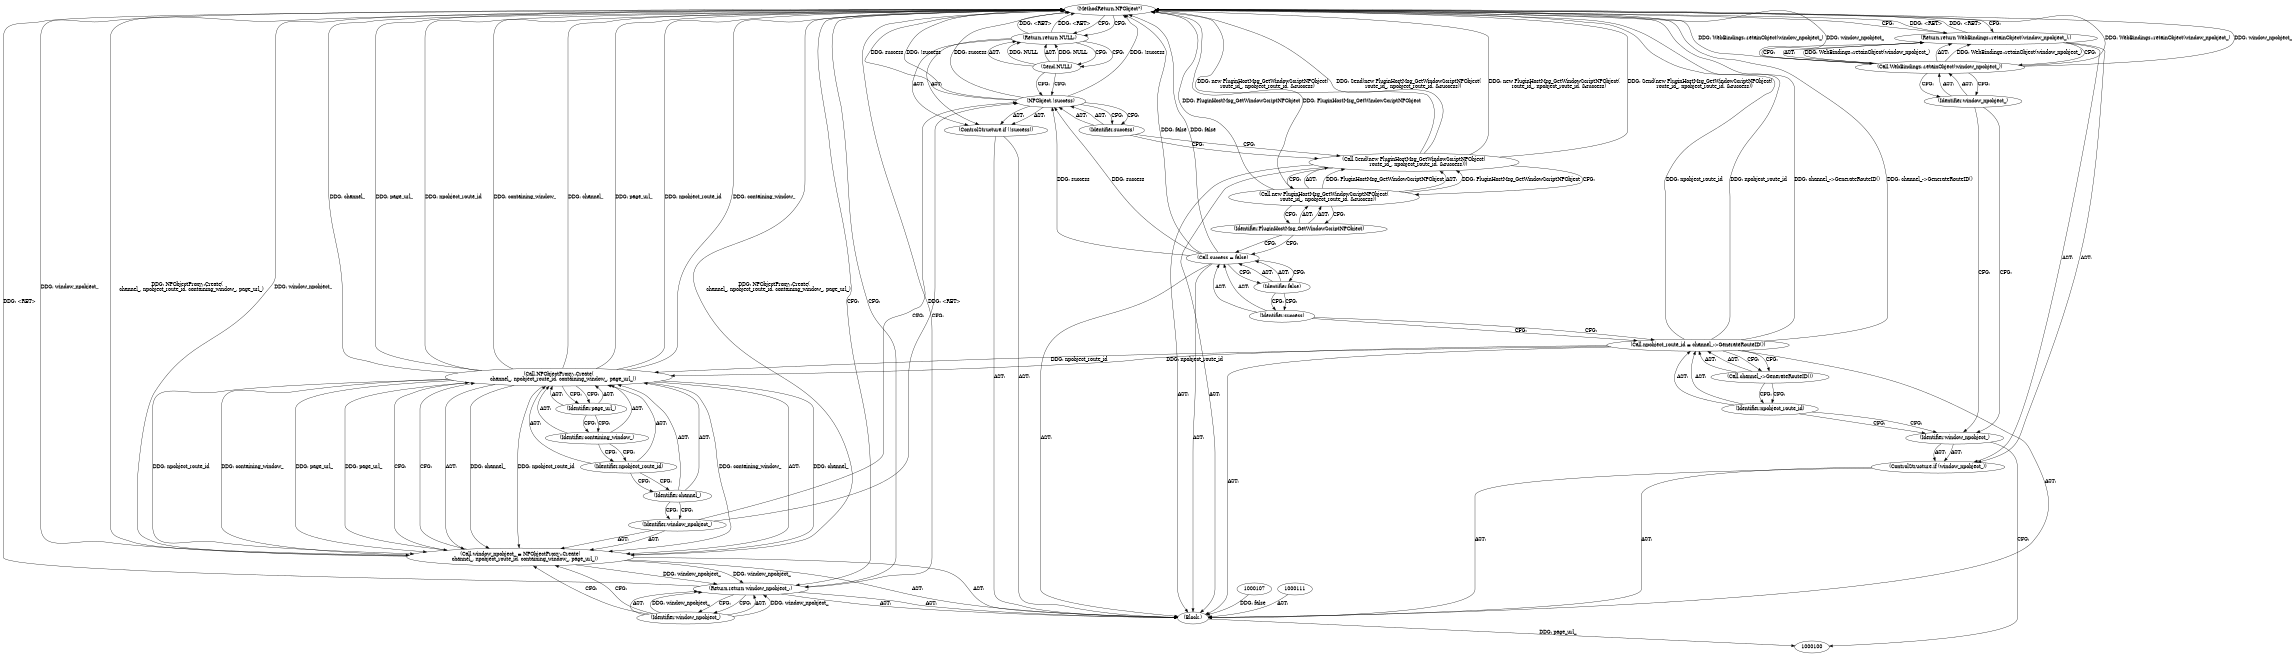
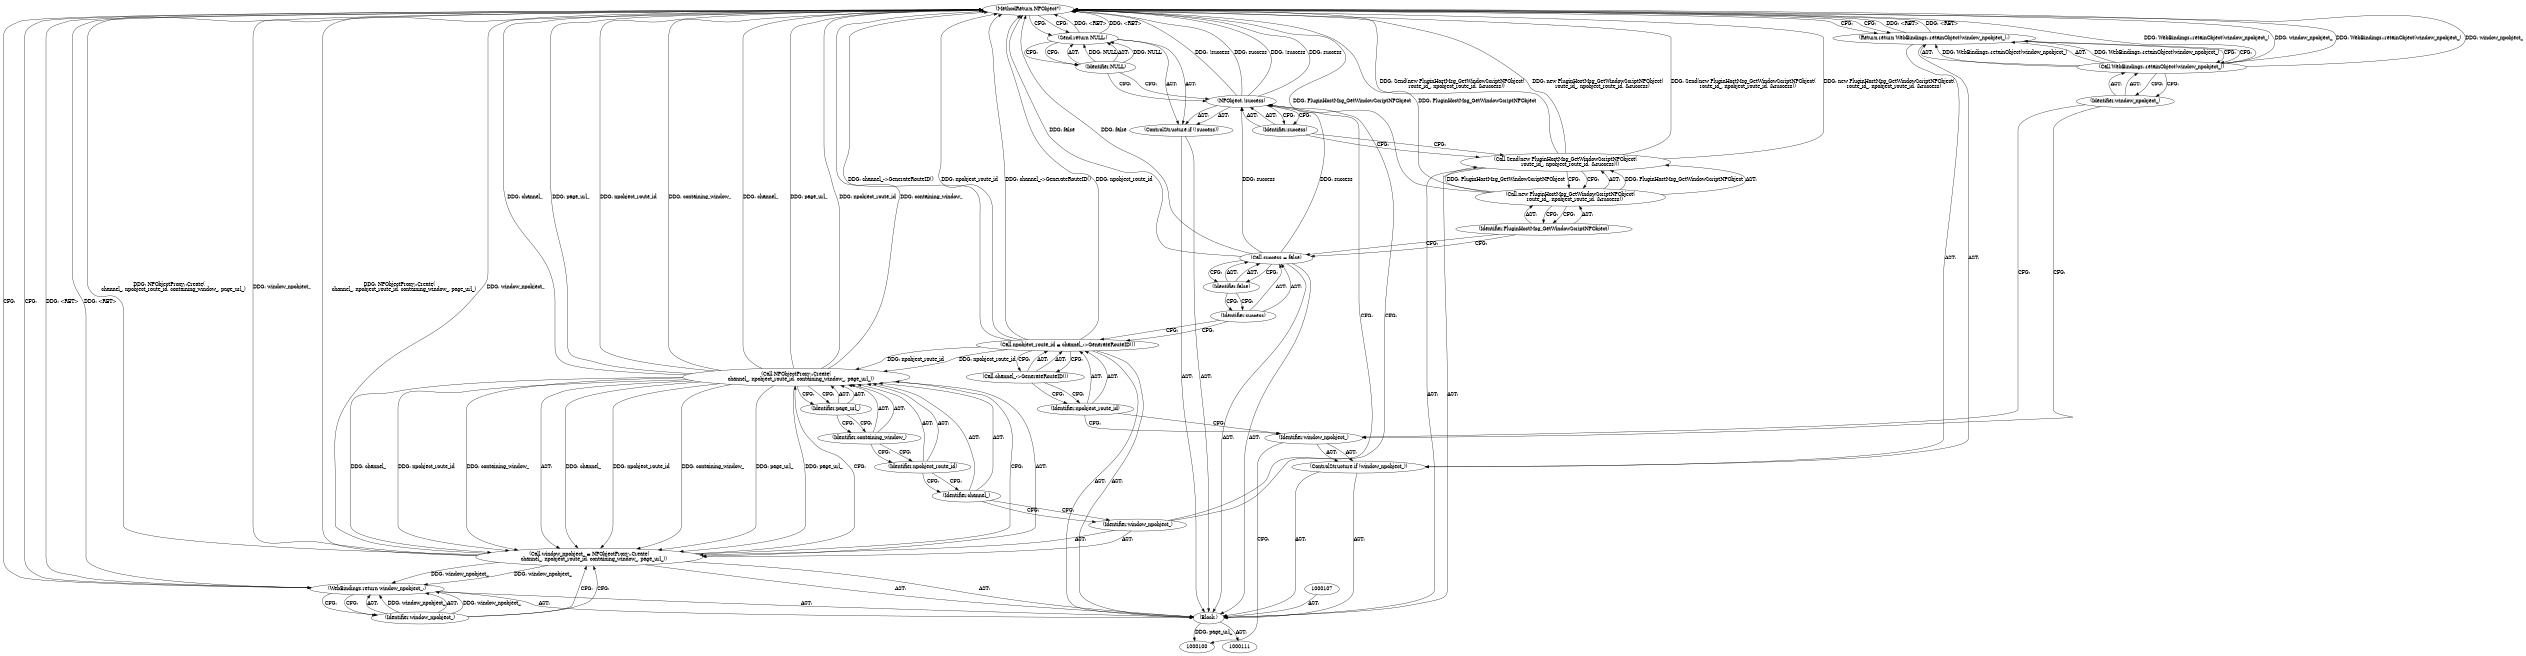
(1050, 38) -> (1083, 38)
(1057, 67) -> (1106, 67)
(751, 589) -> (377, 589)
(1253, 604) -> (1315, 604)
(1251, 611) -> (1230, 628)
